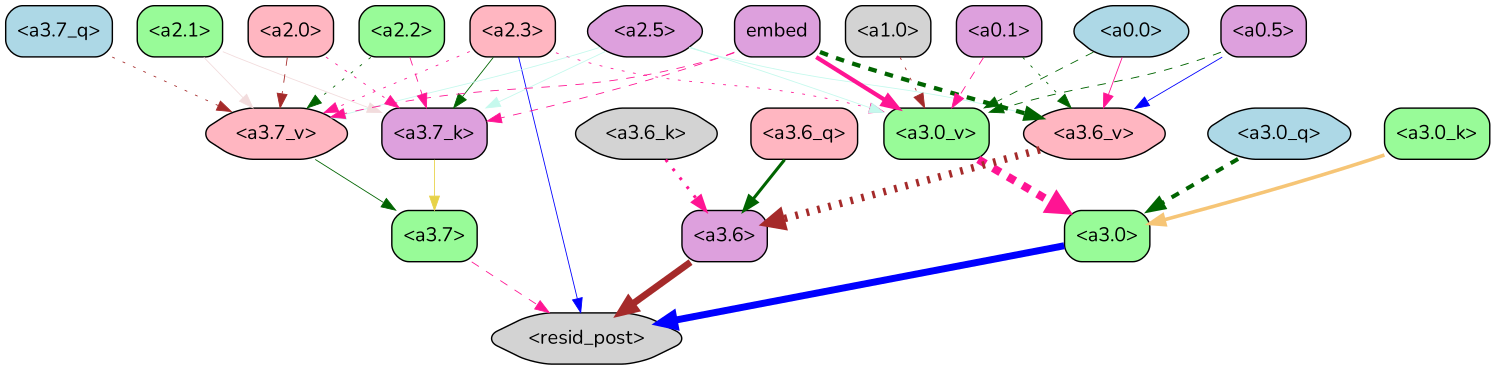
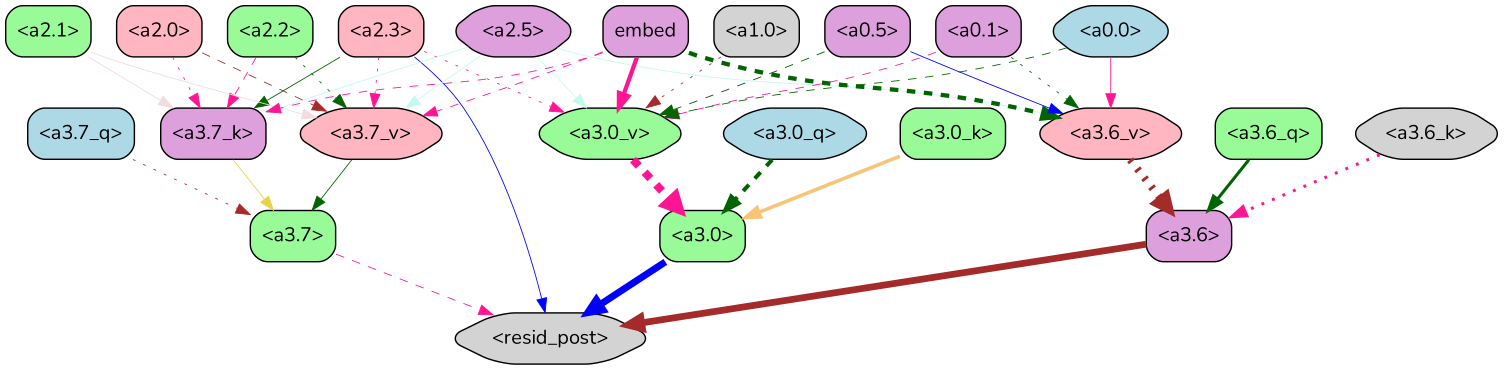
(165, 81) -> (185, 184)
(804, 134) -> (1269, 134)
(937, 134) -> (610, 134)
